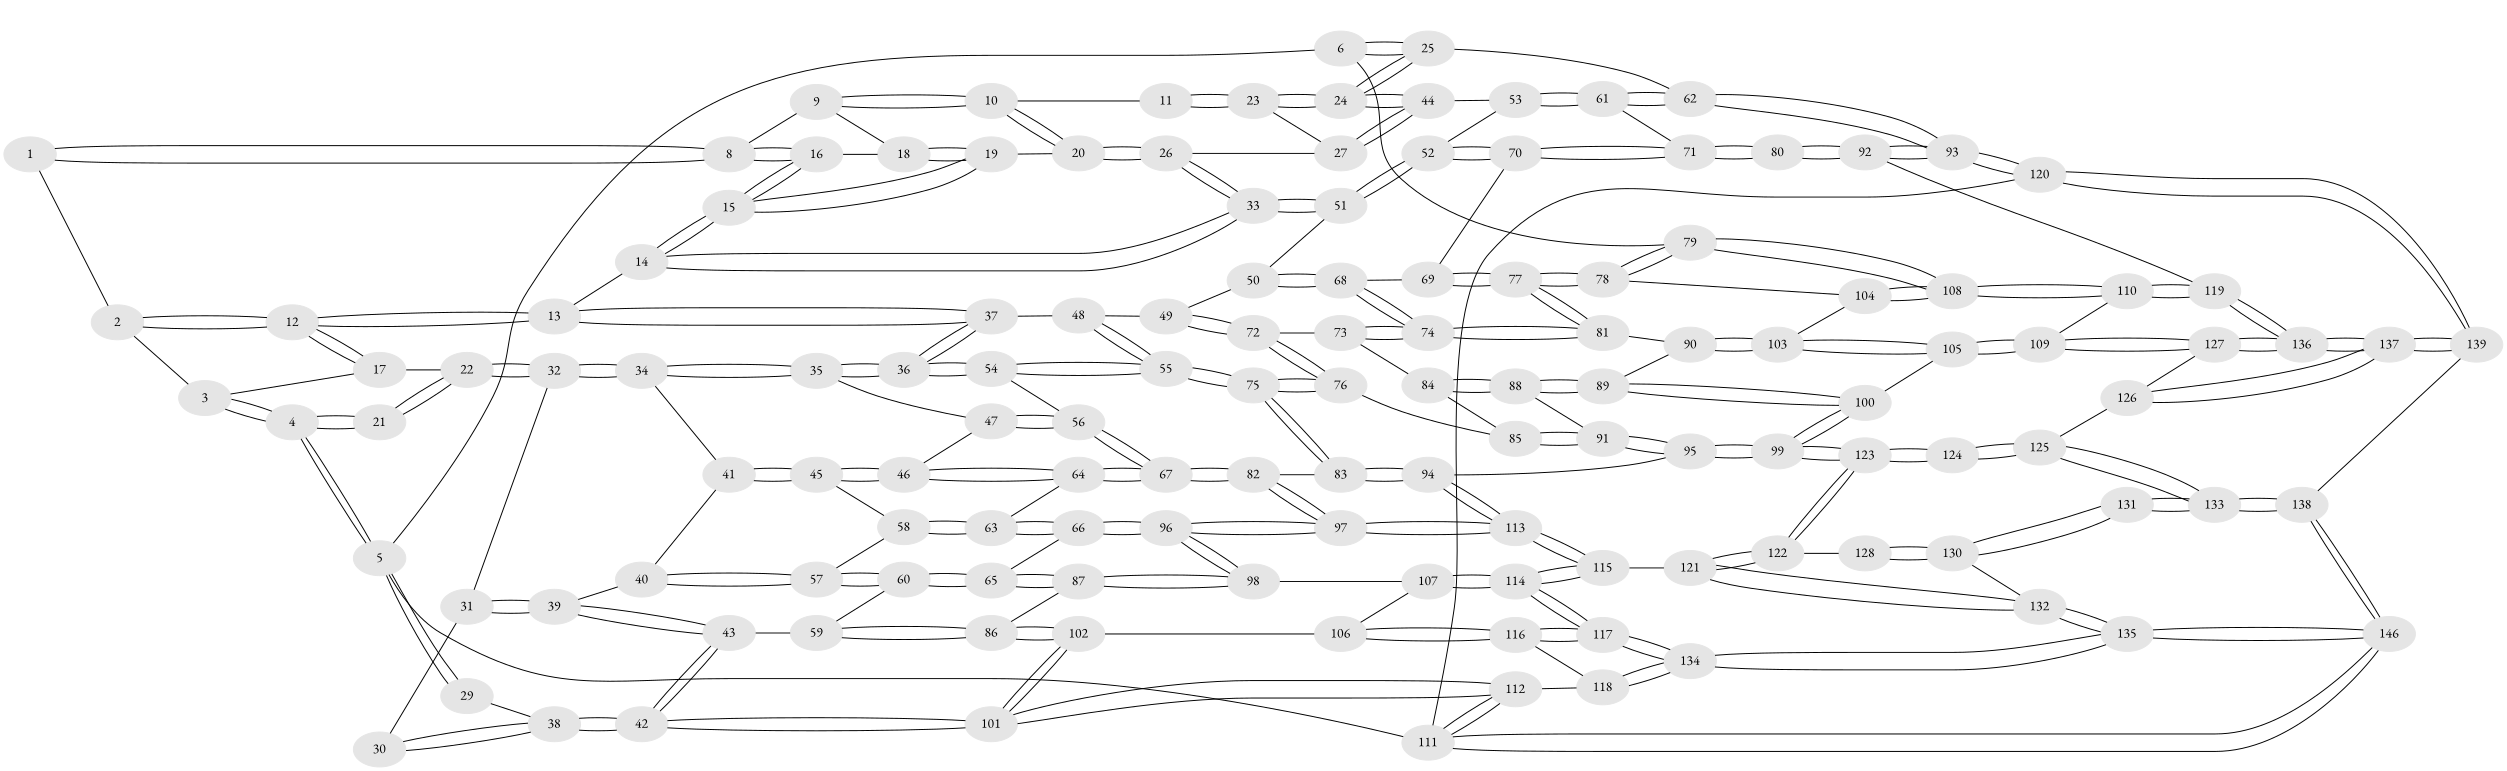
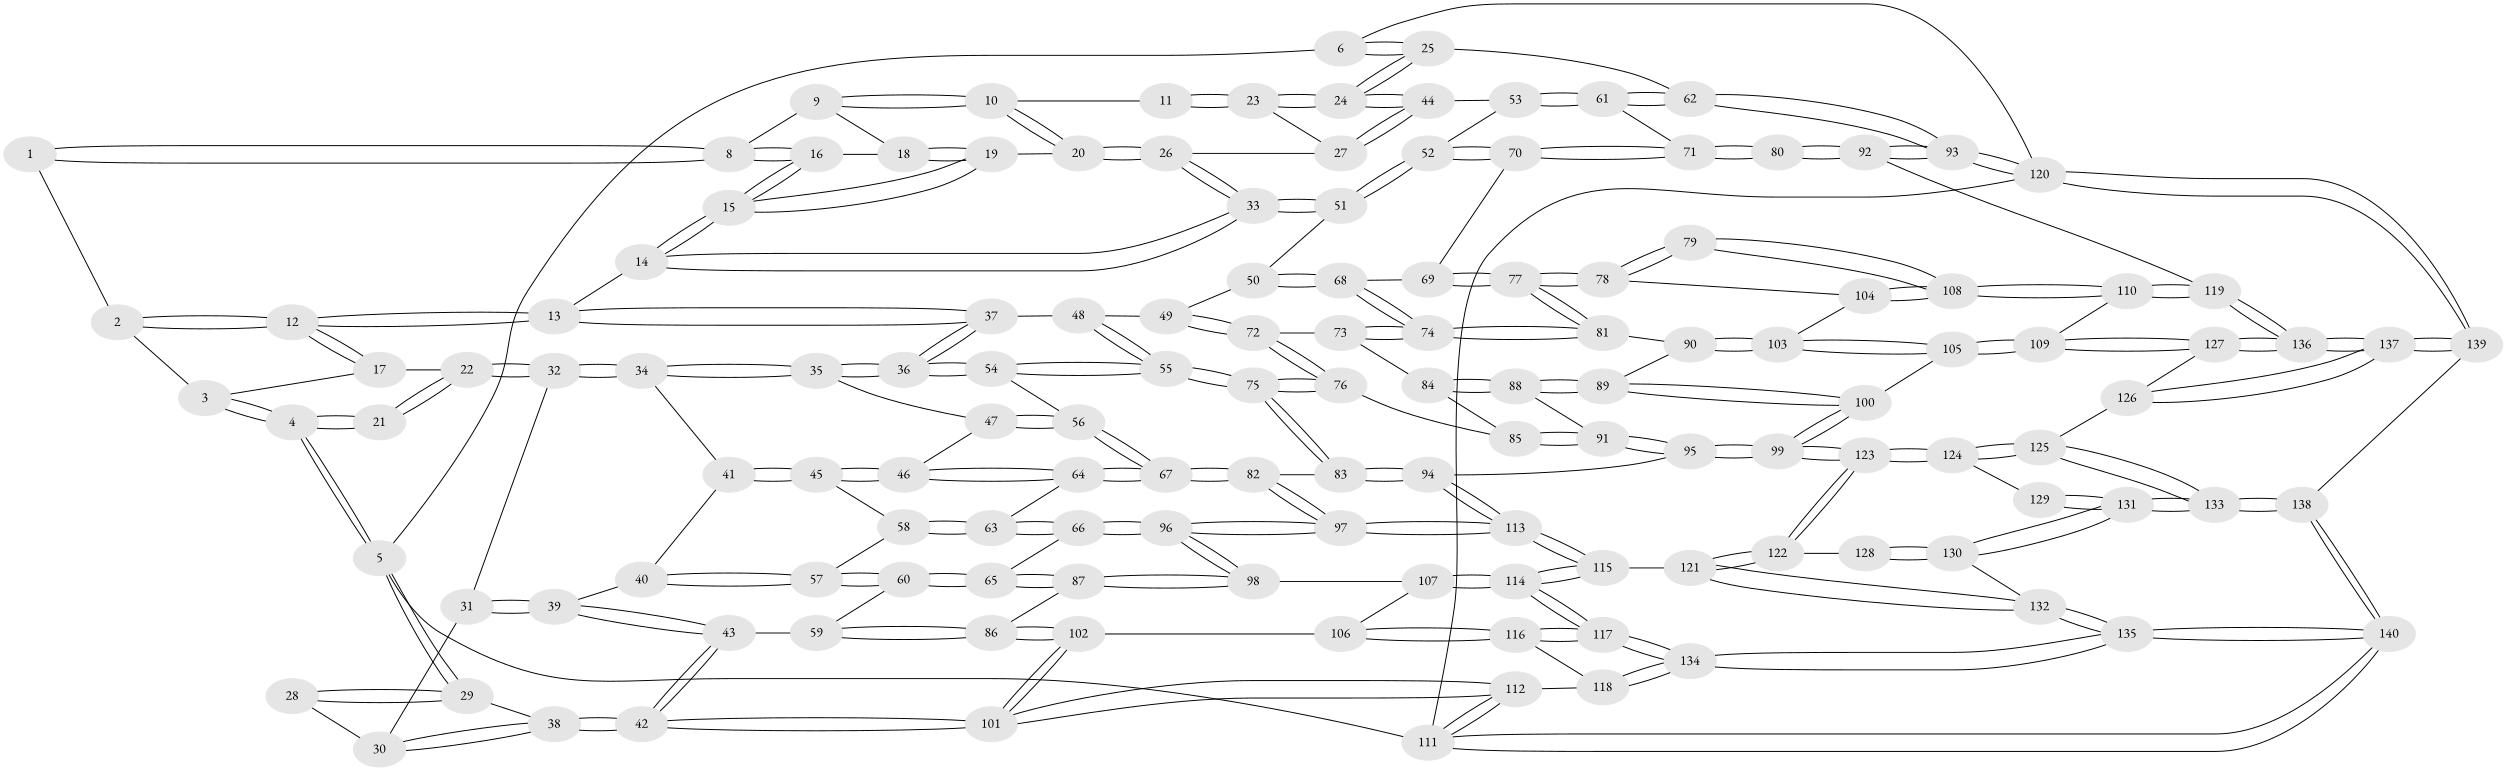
(1456, 213) -> (1730, 4)
none -> (2040, 500)
(2389, 634) -> (2389, 634)
none -> (292, 696)
